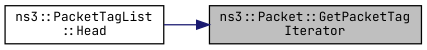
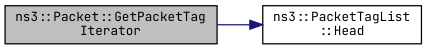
(180, 25) -> (233, 25)
